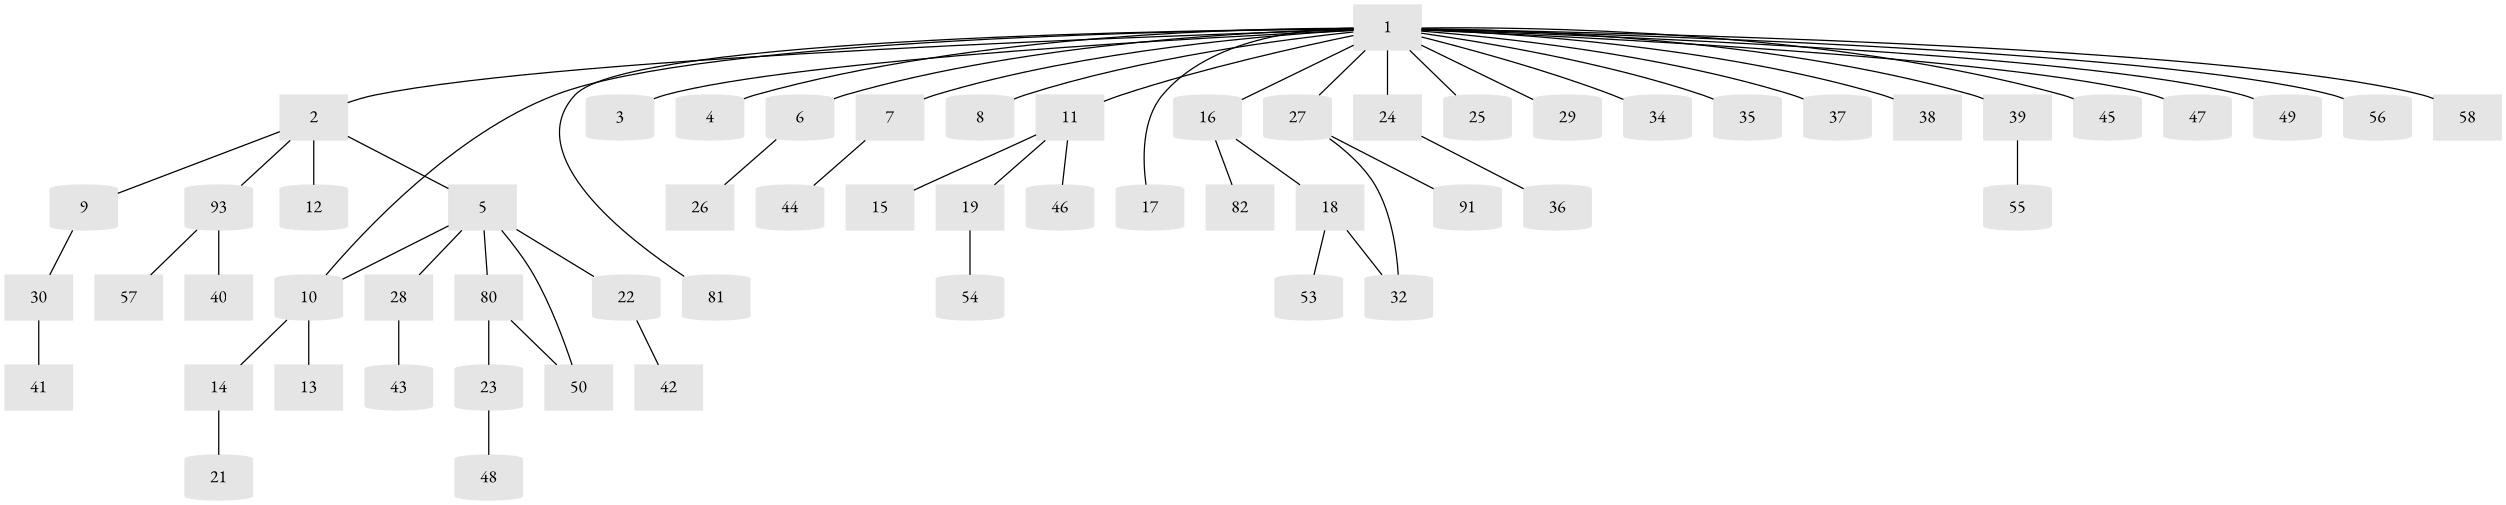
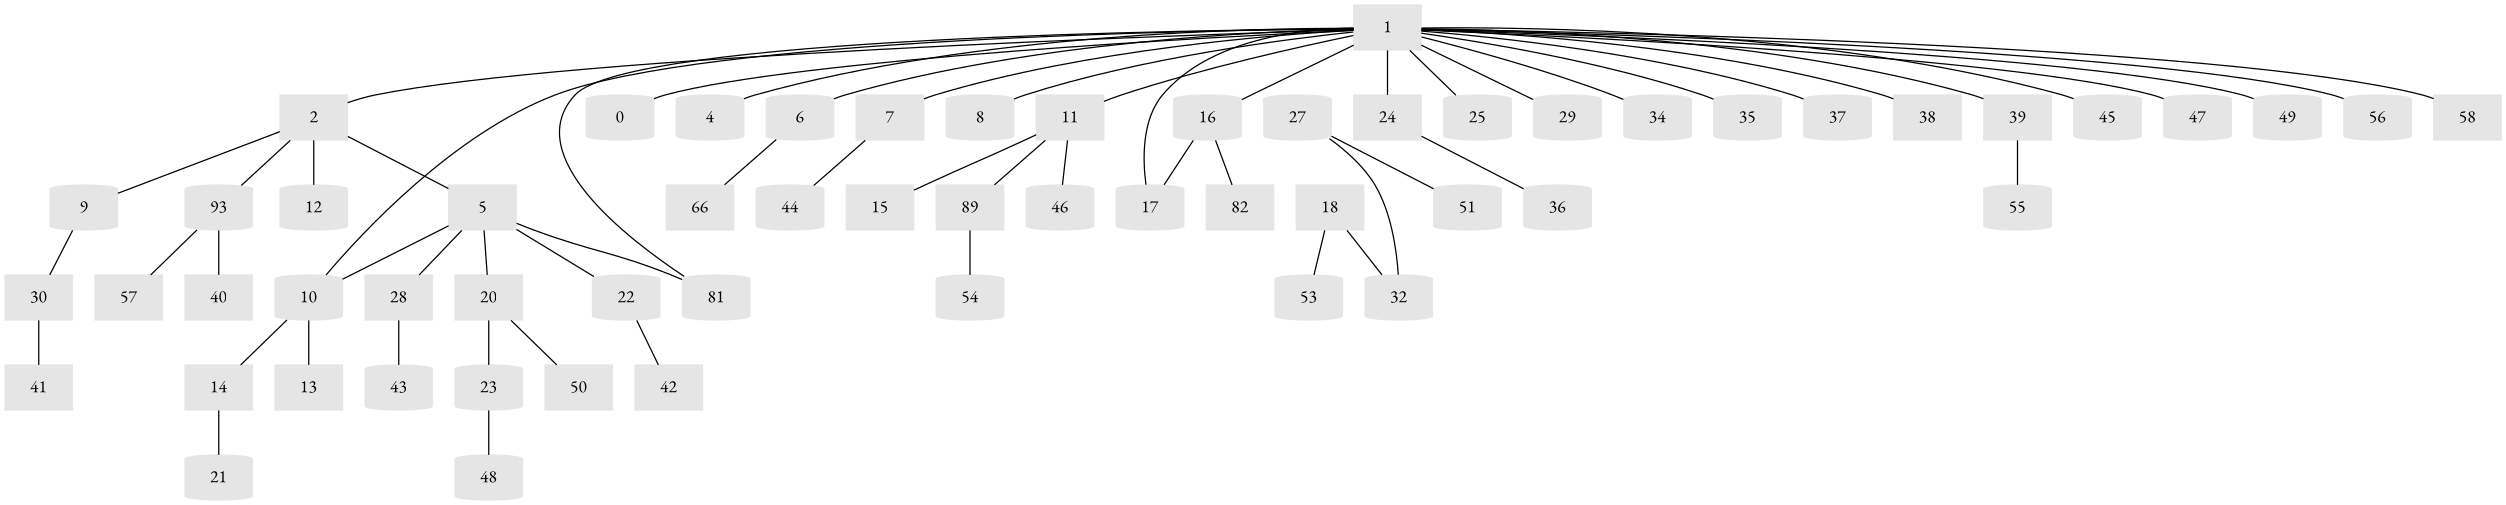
(1342, 73) -> none
(620, 118) -> (620, 118)
(1268, 162) -> (1179, 163)
(700, 208) -> (700, 208)
(970, 208) -> (970, 208)
(1468, 208) -> (1468, 208)
(544, 294) -> (599, 251)
(489, 298) -> (489, 298)
